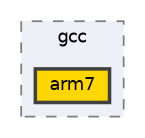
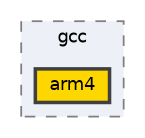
(72, 86) -> (72, 86)
